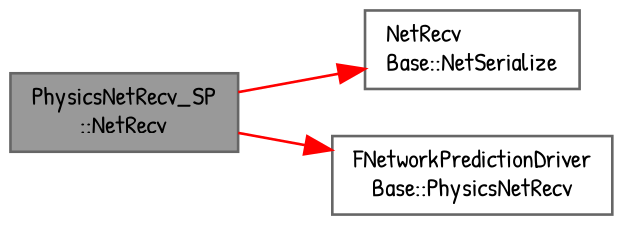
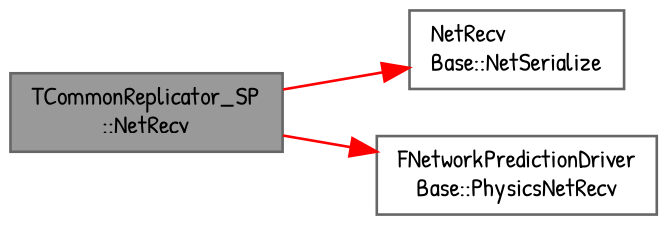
(124, 113) -> (147, 113)
